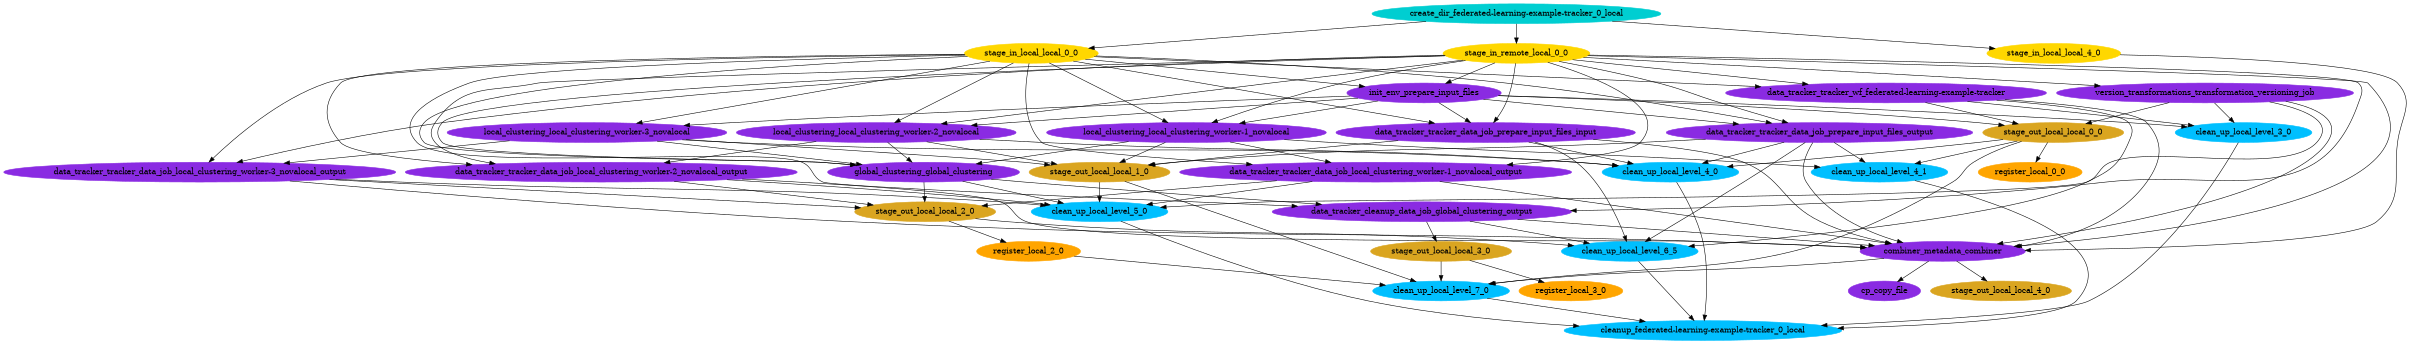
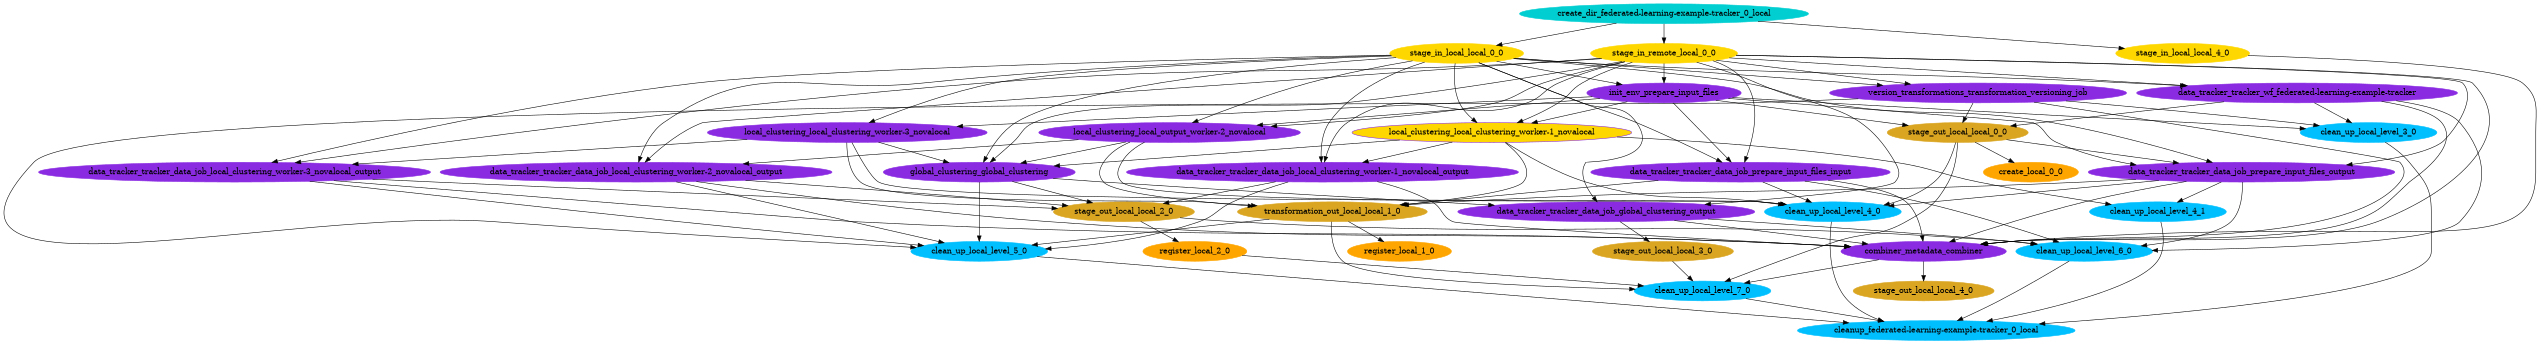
none -> (1705, 72)
(876, 133) -> (1170, 133)
(1186, 133) -> (1492, 133)
(1969, 152) -> (2090, 151)
(1100, 172) -> (1332, 212)
(2030, 172) -> (2031, 172)
none -> (1616, 190)
(1422, 212) -> (1606, 212)
none -> (1399, 251)
(1630, 251) -> (2084, 251)
(1571, 291) -> none
(1884, 291) -> none
